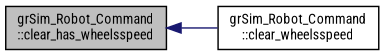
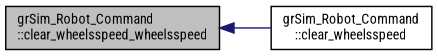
(86, 28) -> (113, 28)
